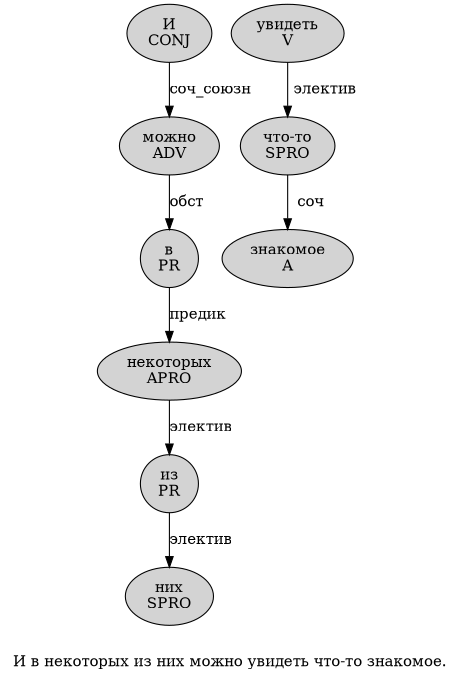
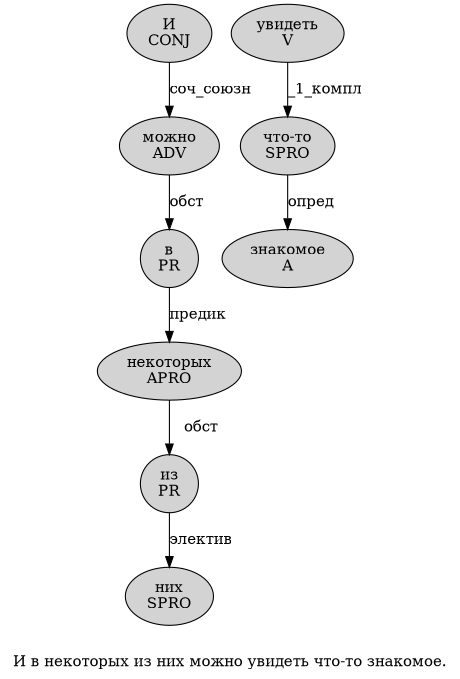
(325, 90) -> (325, 90)
(311, 202) -> (311, 202)
(201, 427) -> (201, 427)
